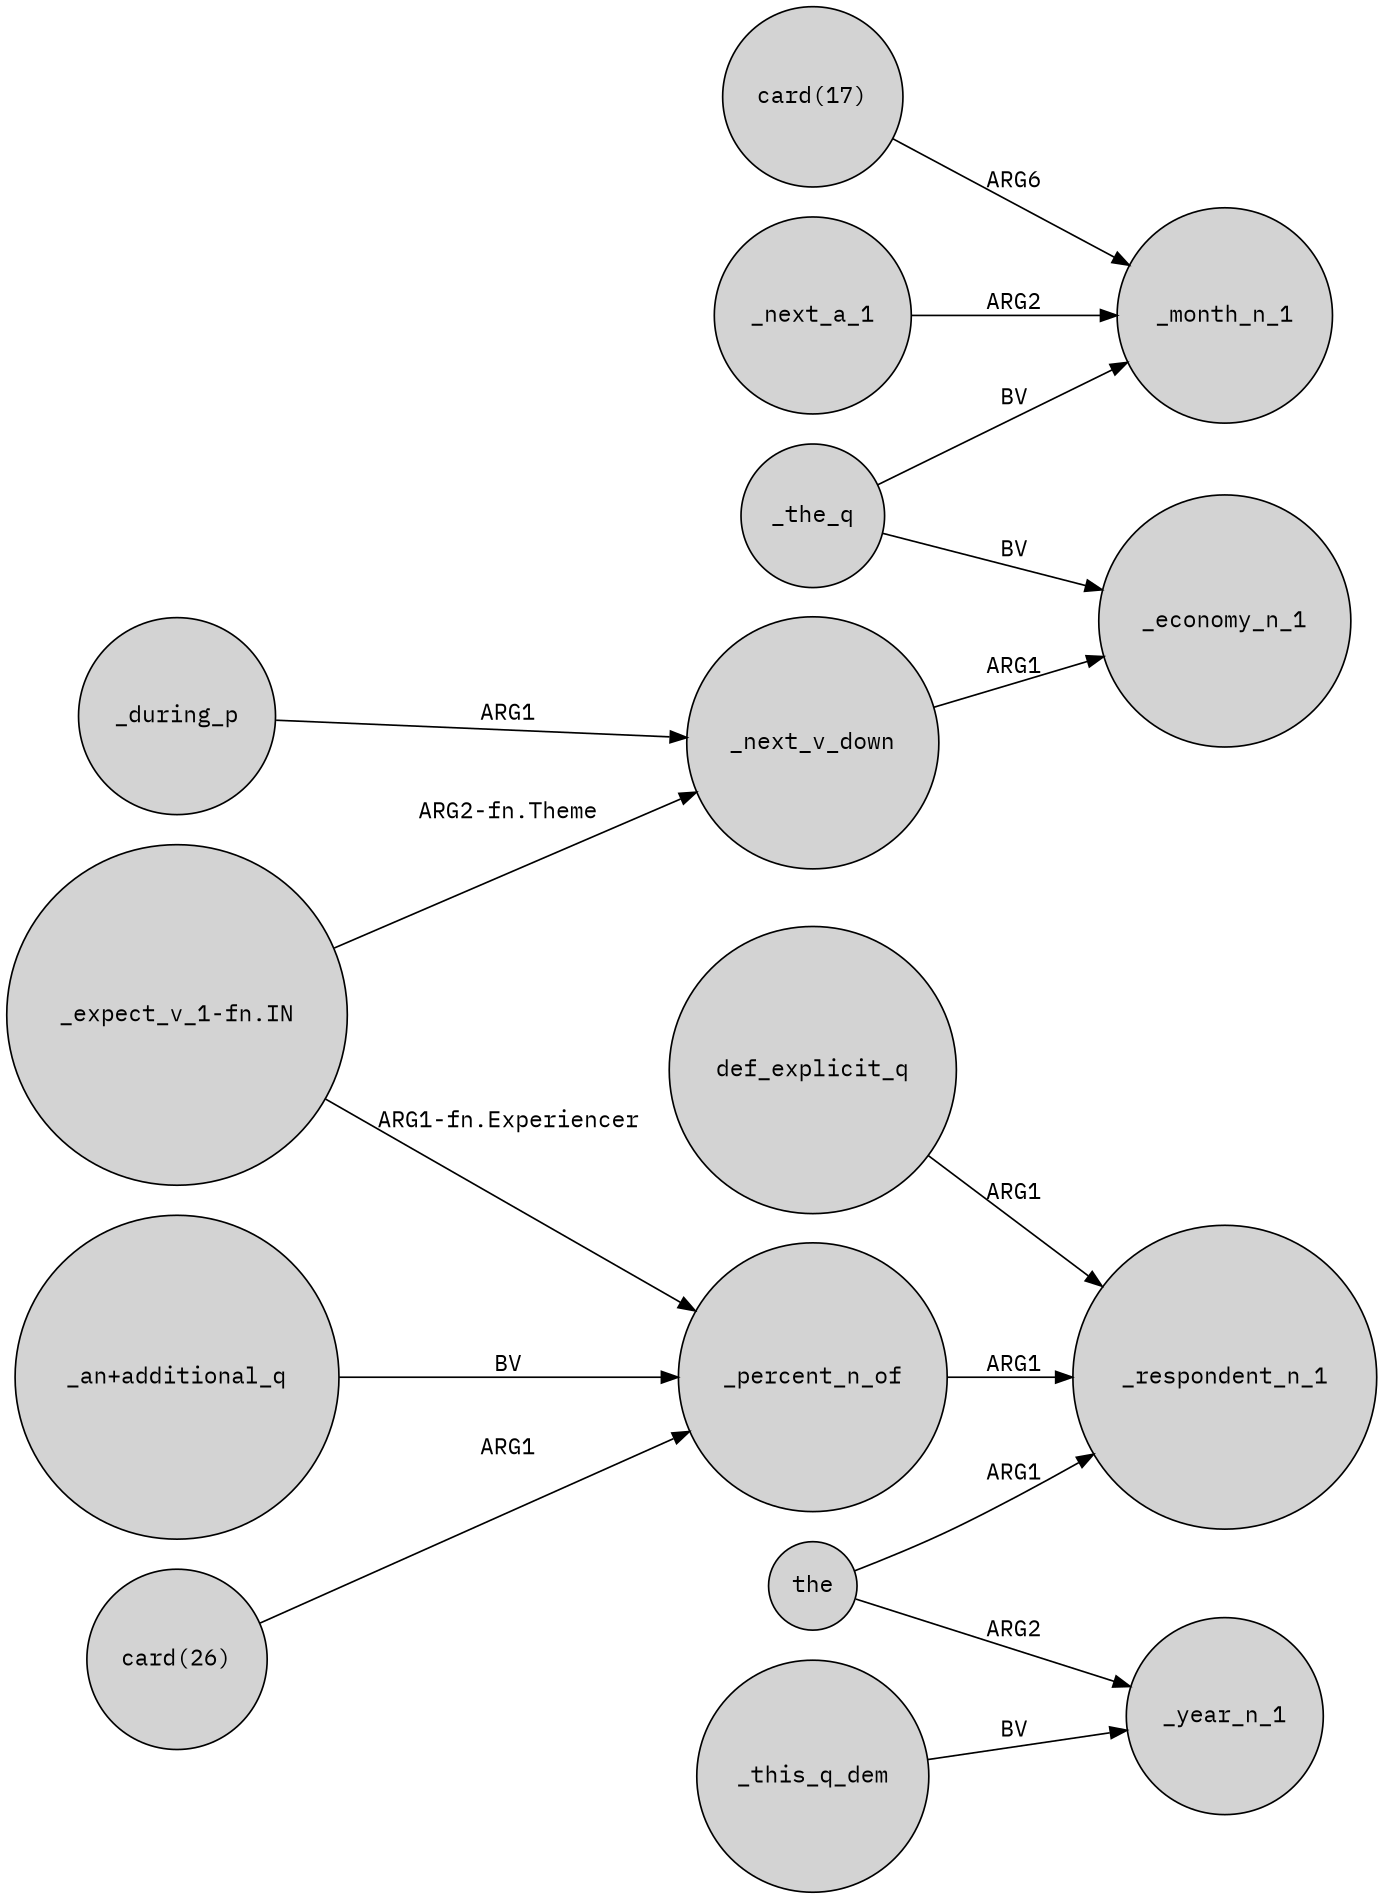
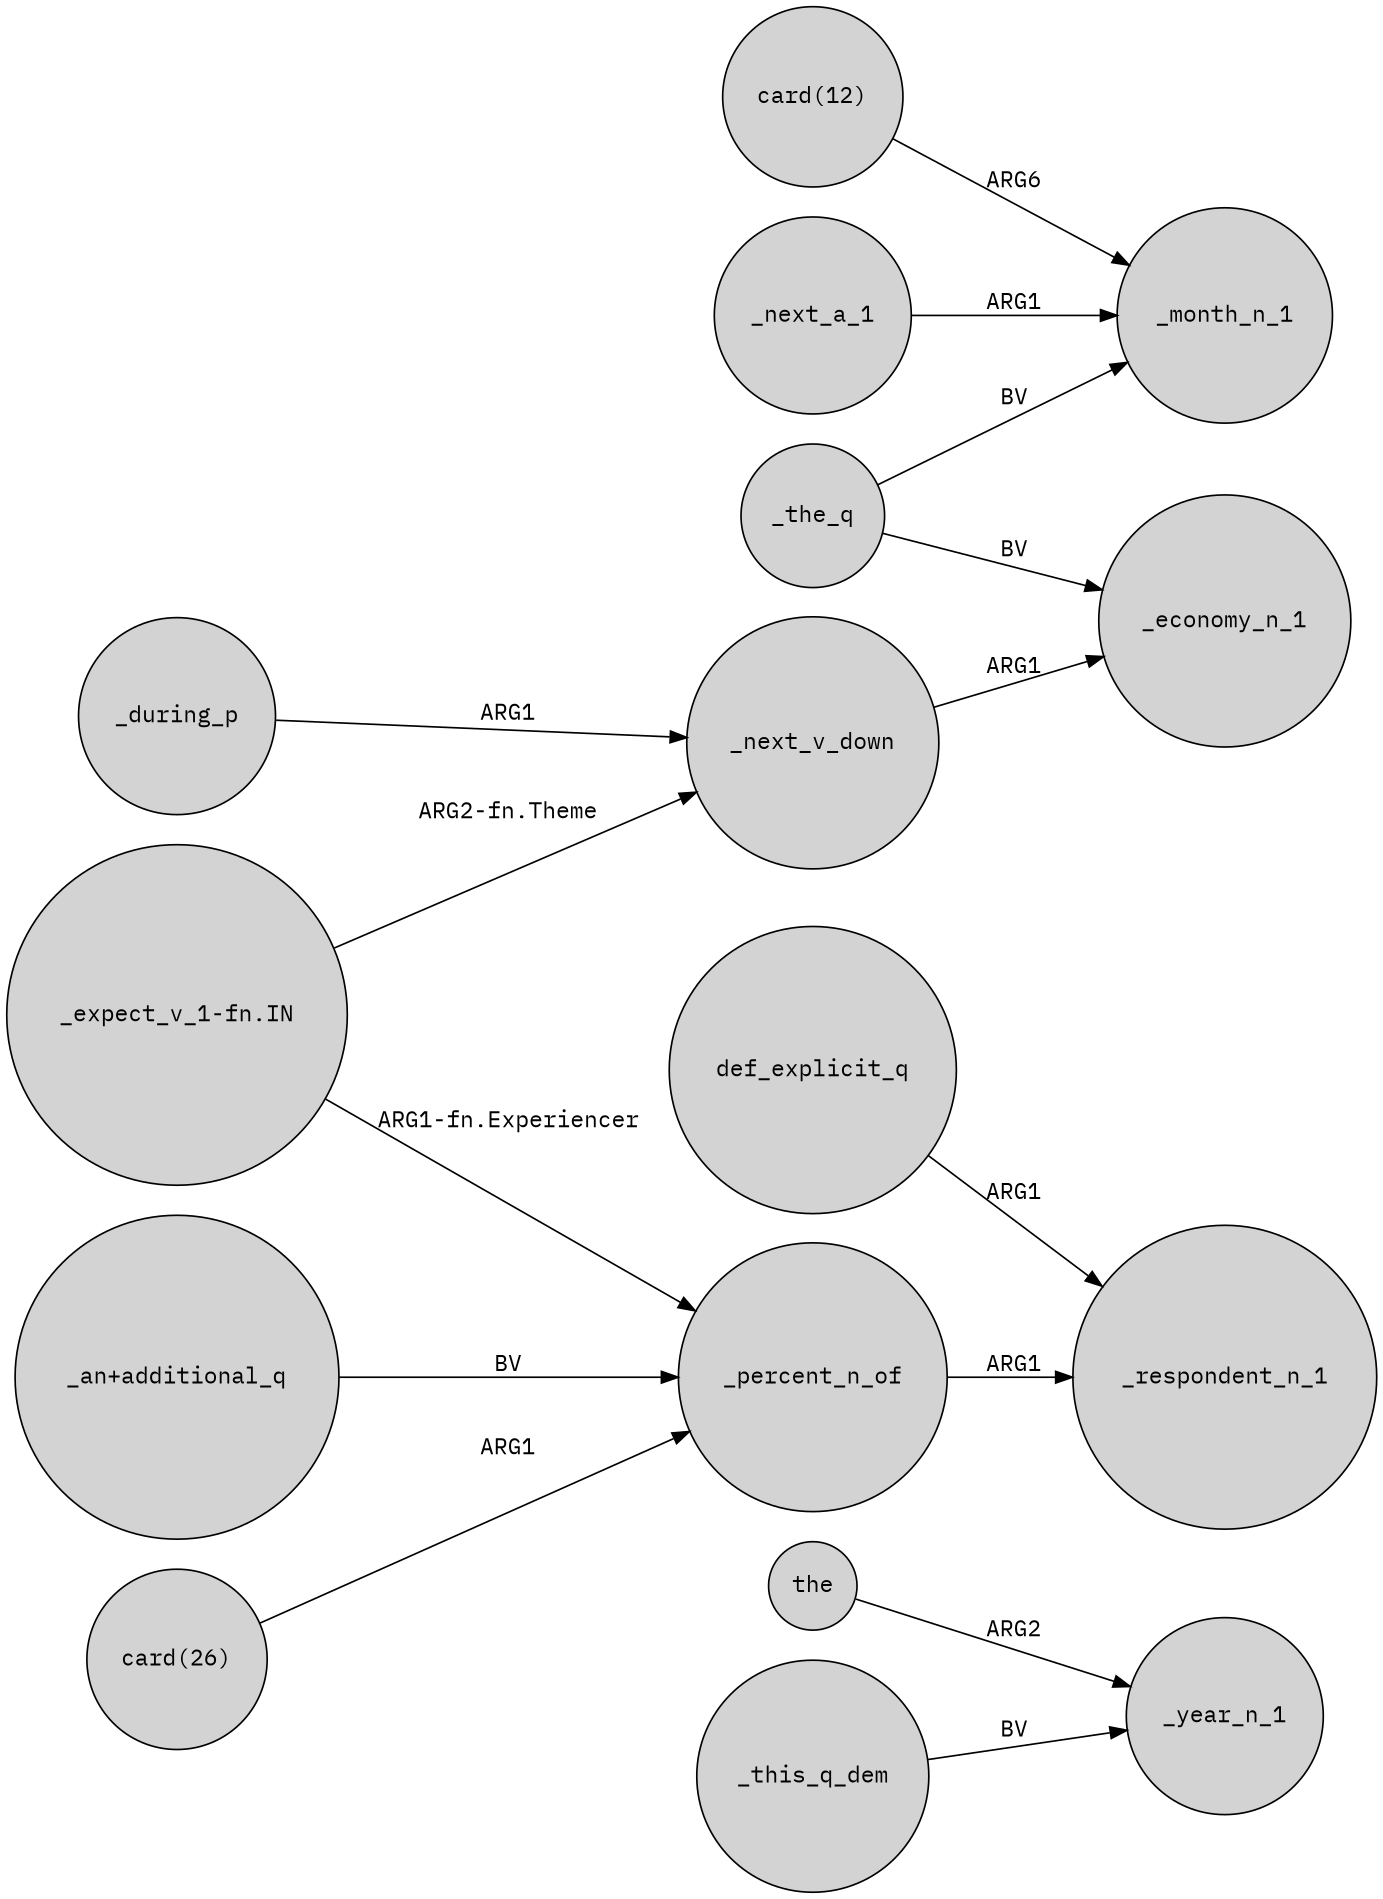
(813, 97) -> (813, 97)
(1014, 303) -> (1014, 303)
(969, 1521) -> none
